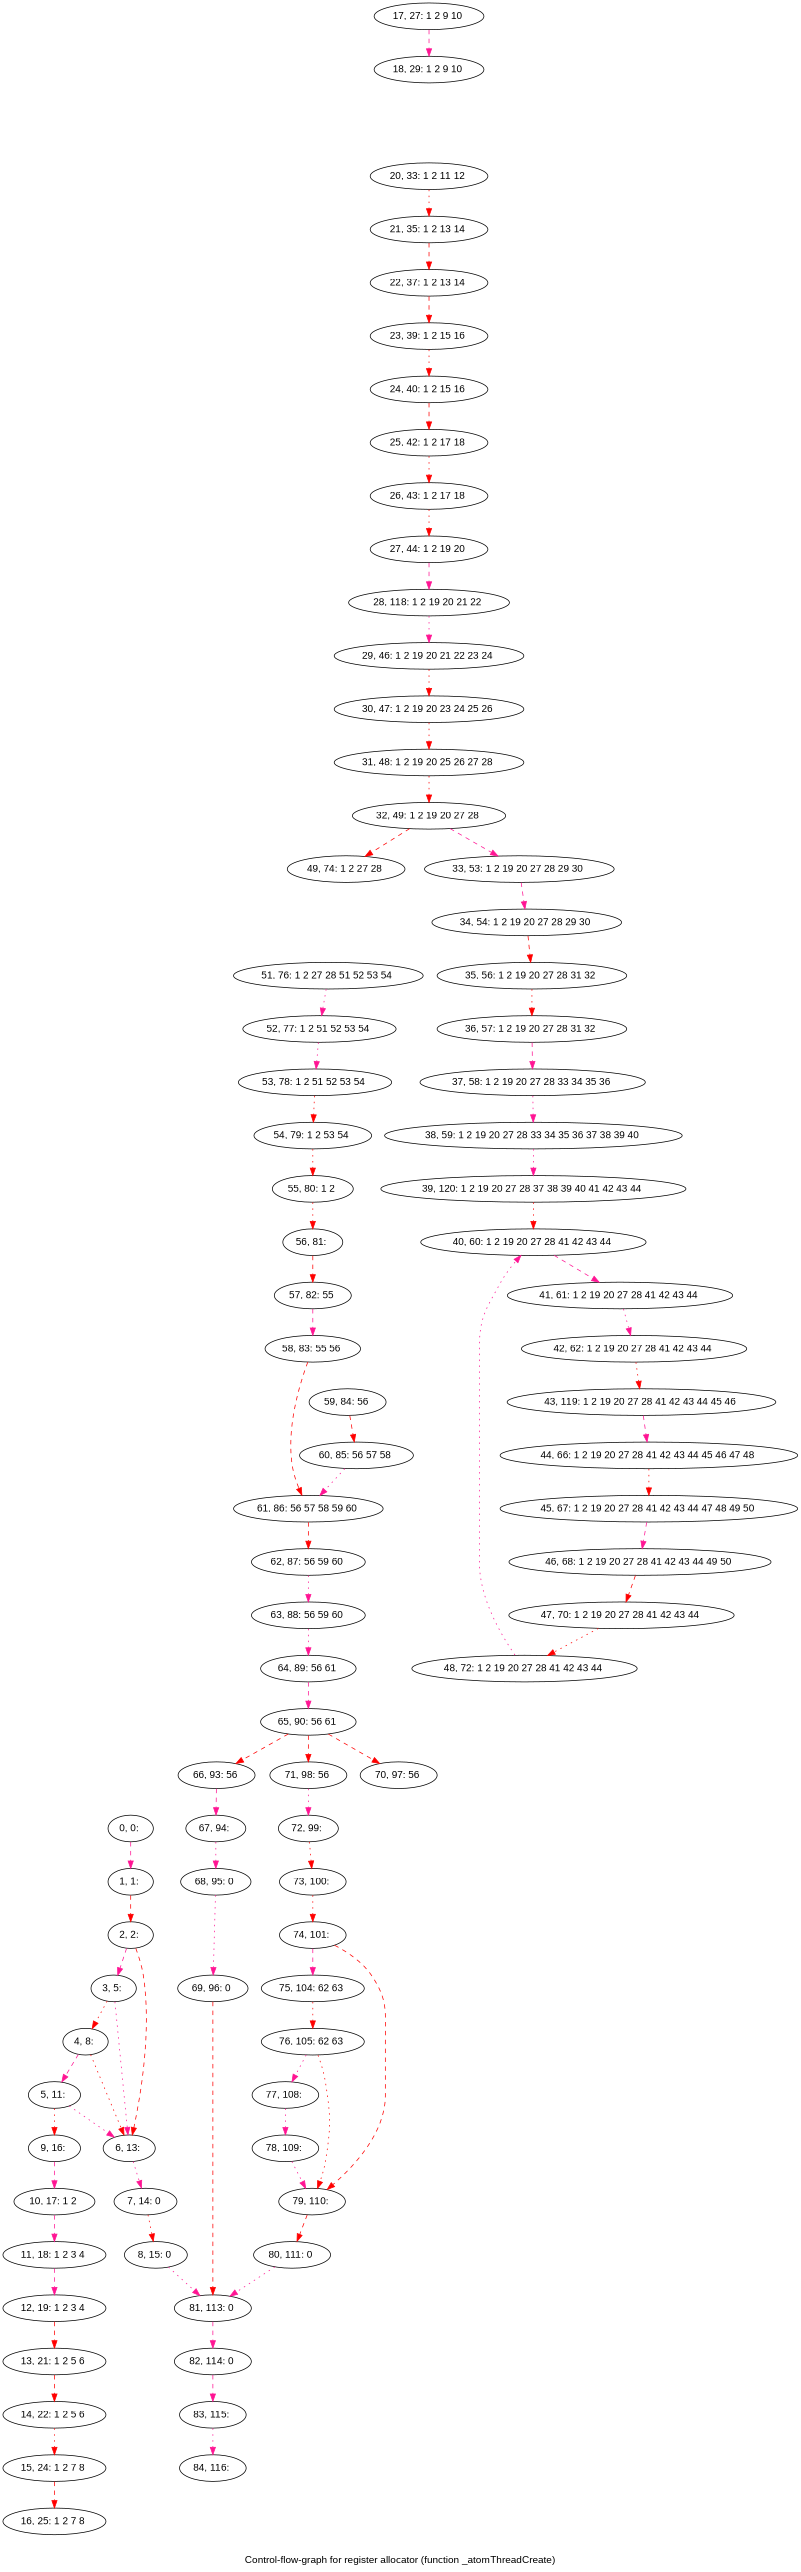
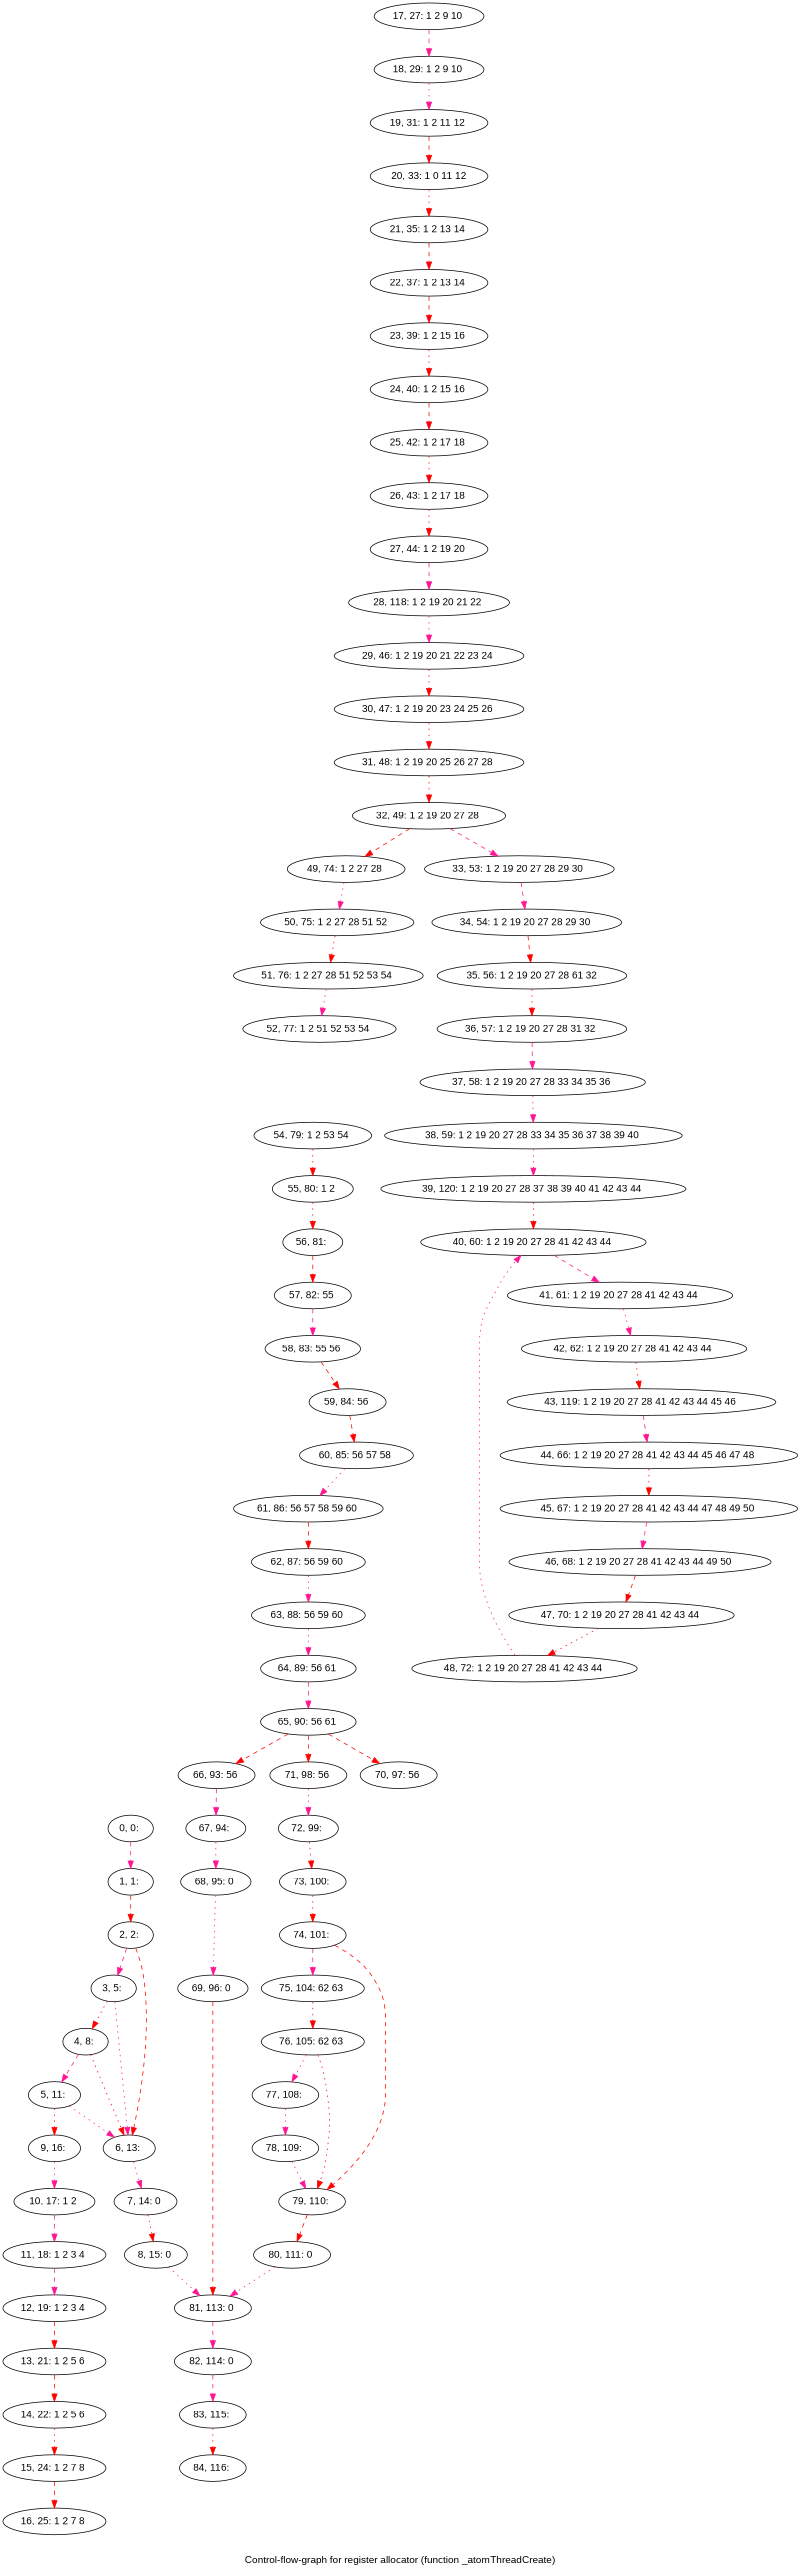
none -> (429, 123)
(429, 176) -> (429, 176)
none -> (337, 922)
(532, 976) -> (532, 976)
(315, 1082) -> none
(292, 1425) -> (328, 1372)
(54, 2171) -> (54, 2171)
(213, 2438) -> (213, 2438)
